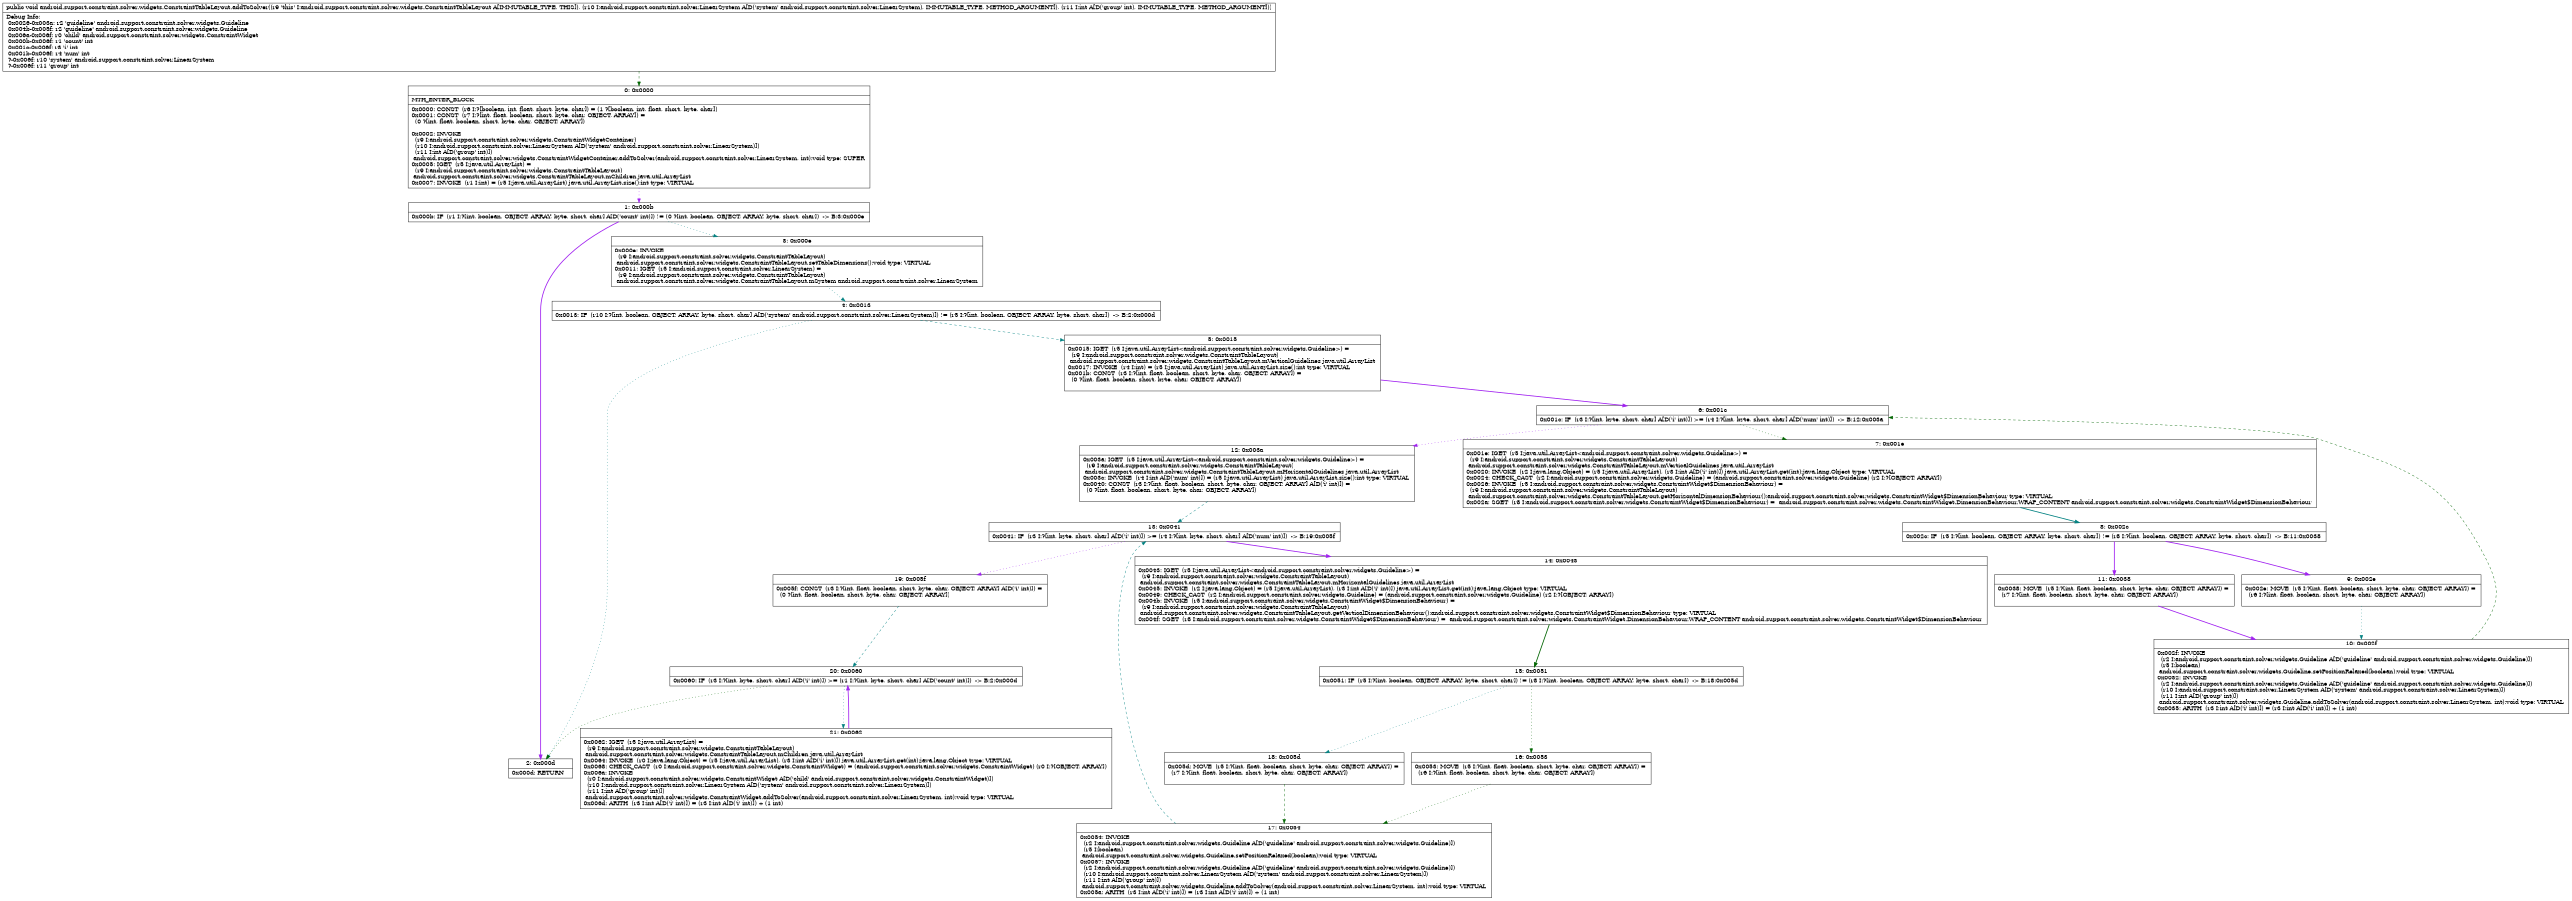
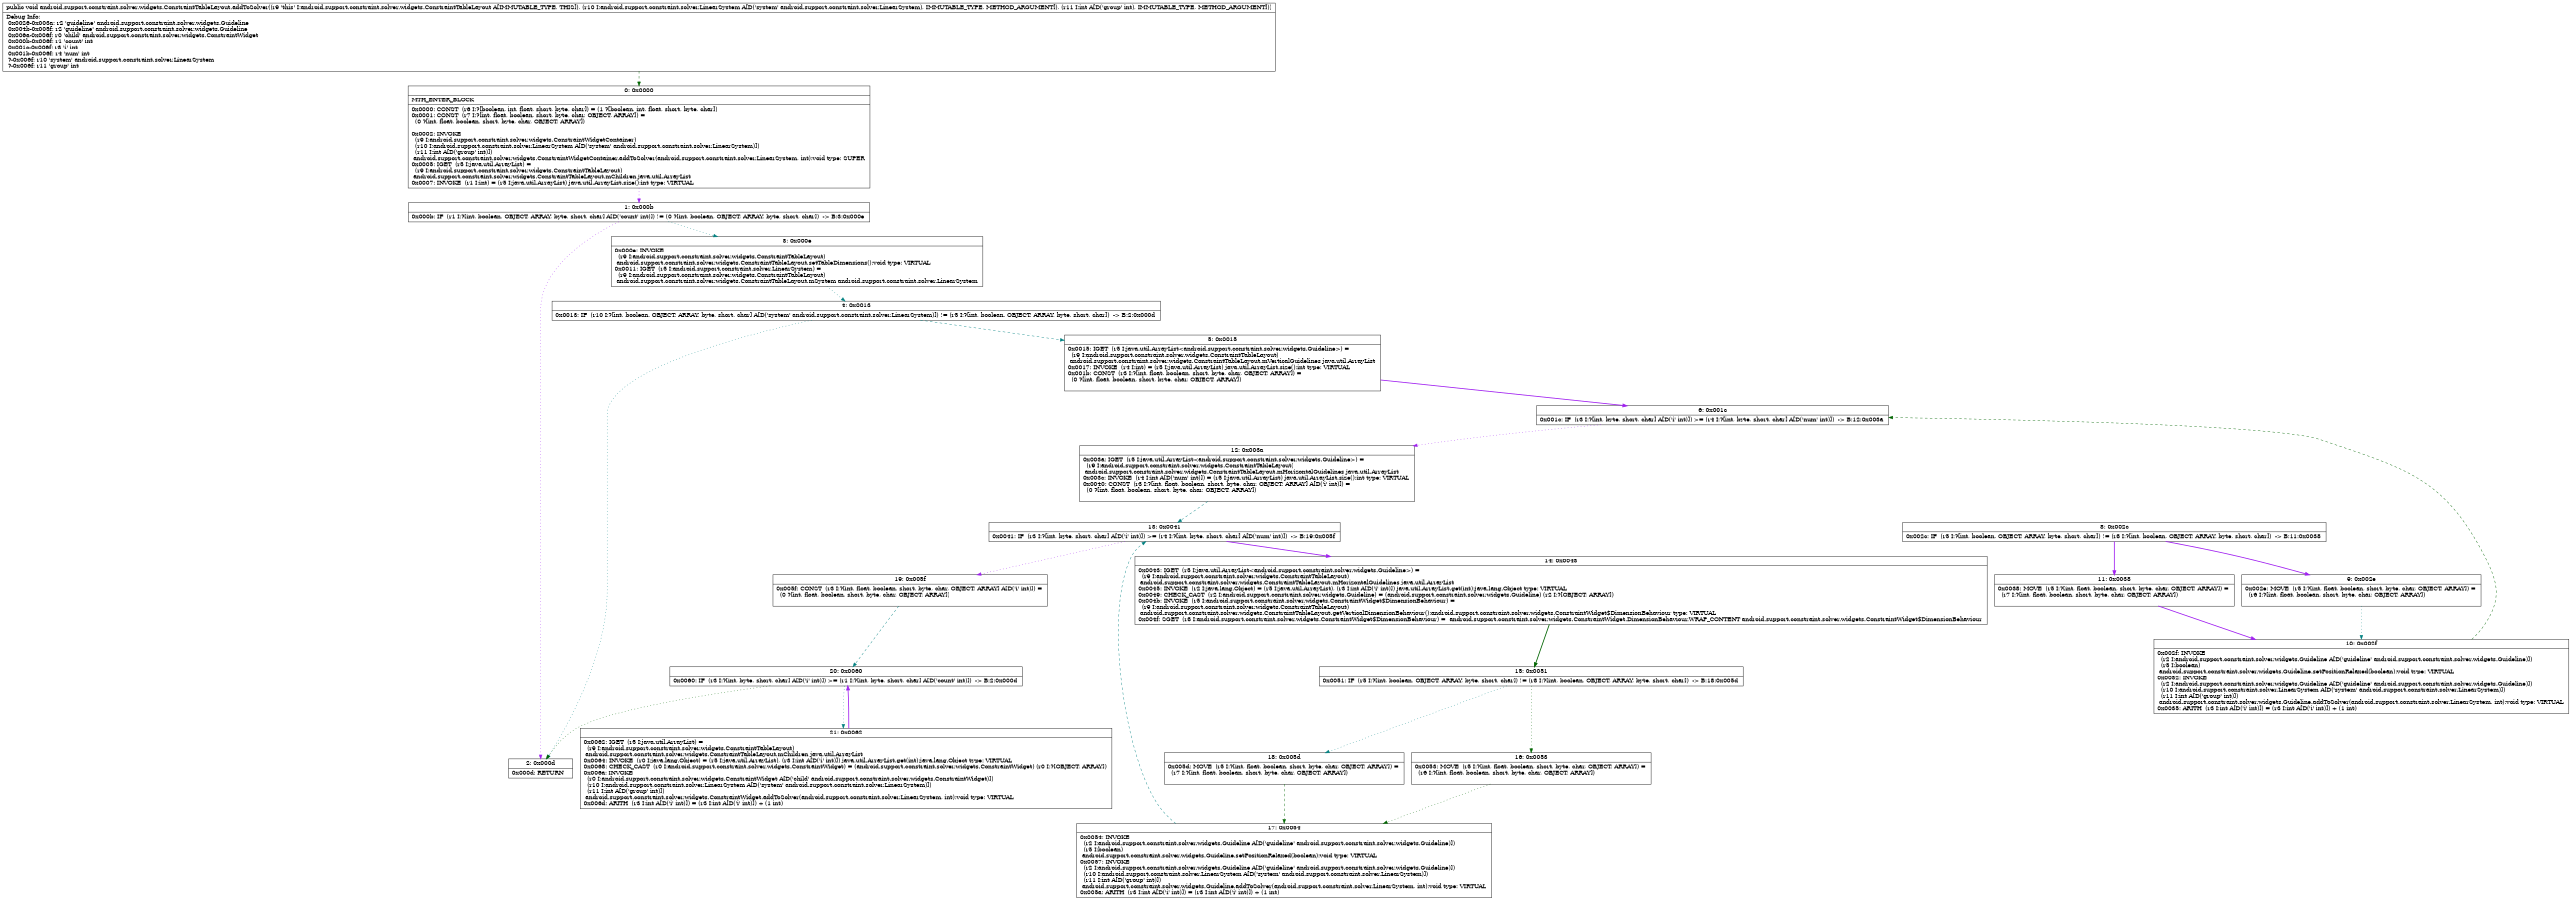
(541, 471) -> (541, 471)
(1890, 474) -> none
